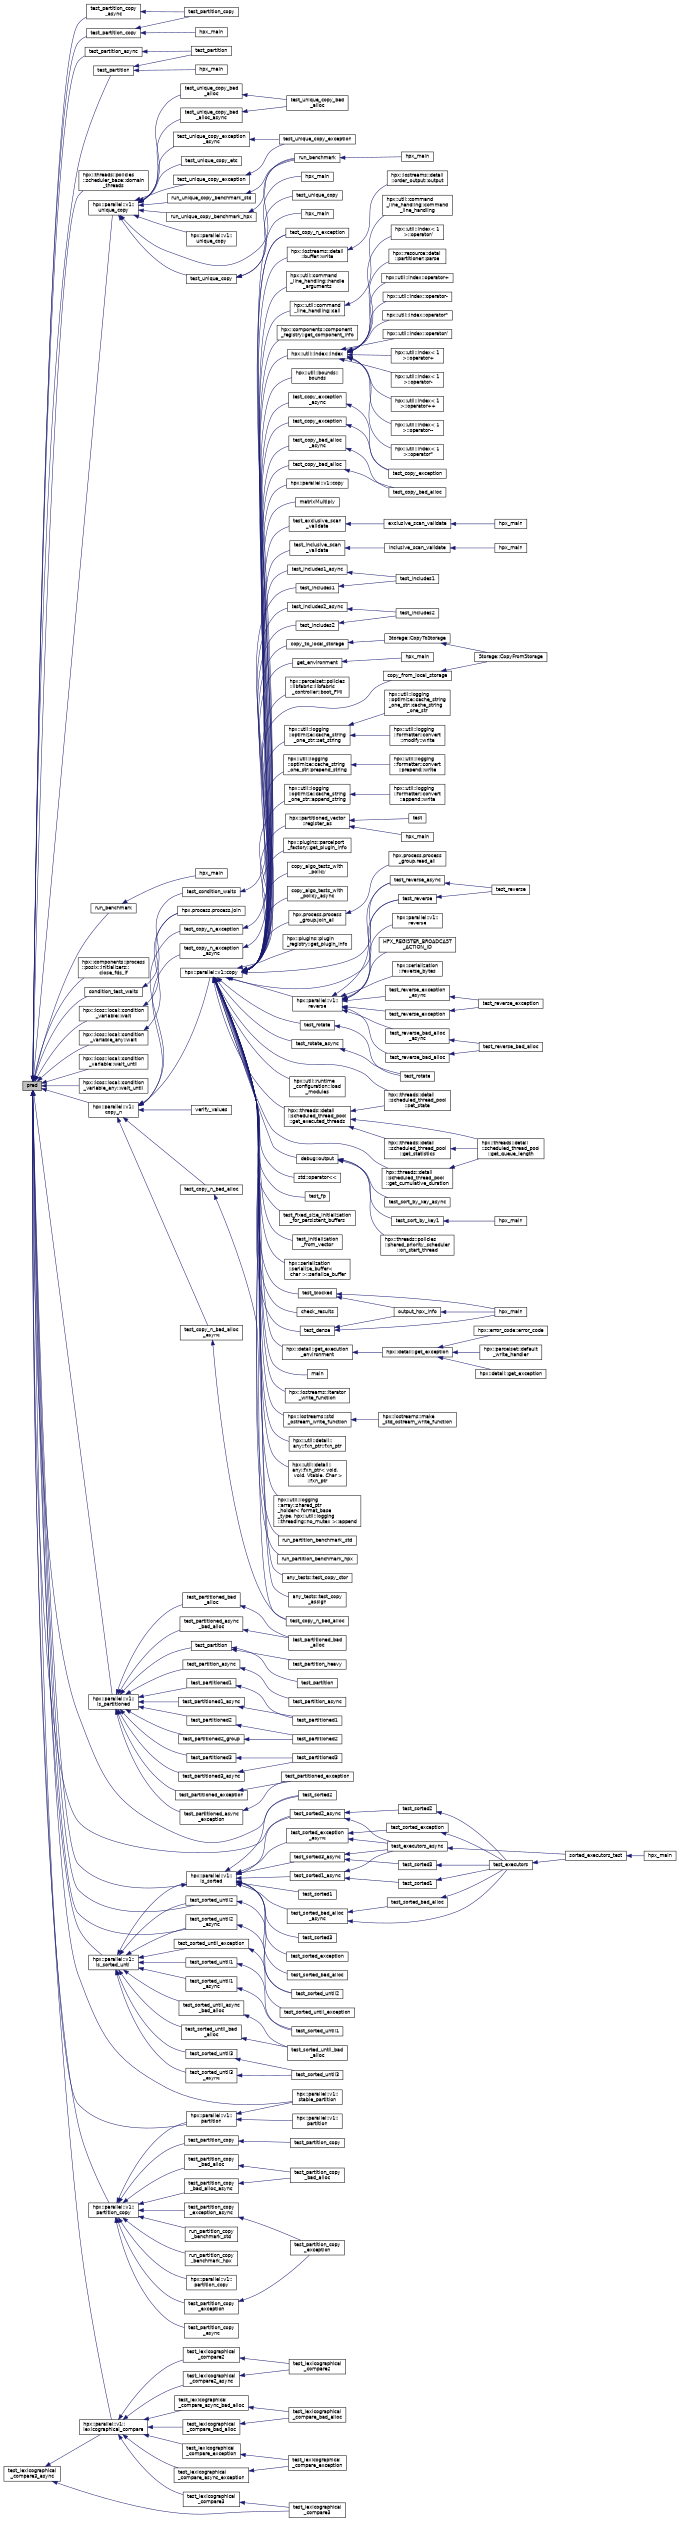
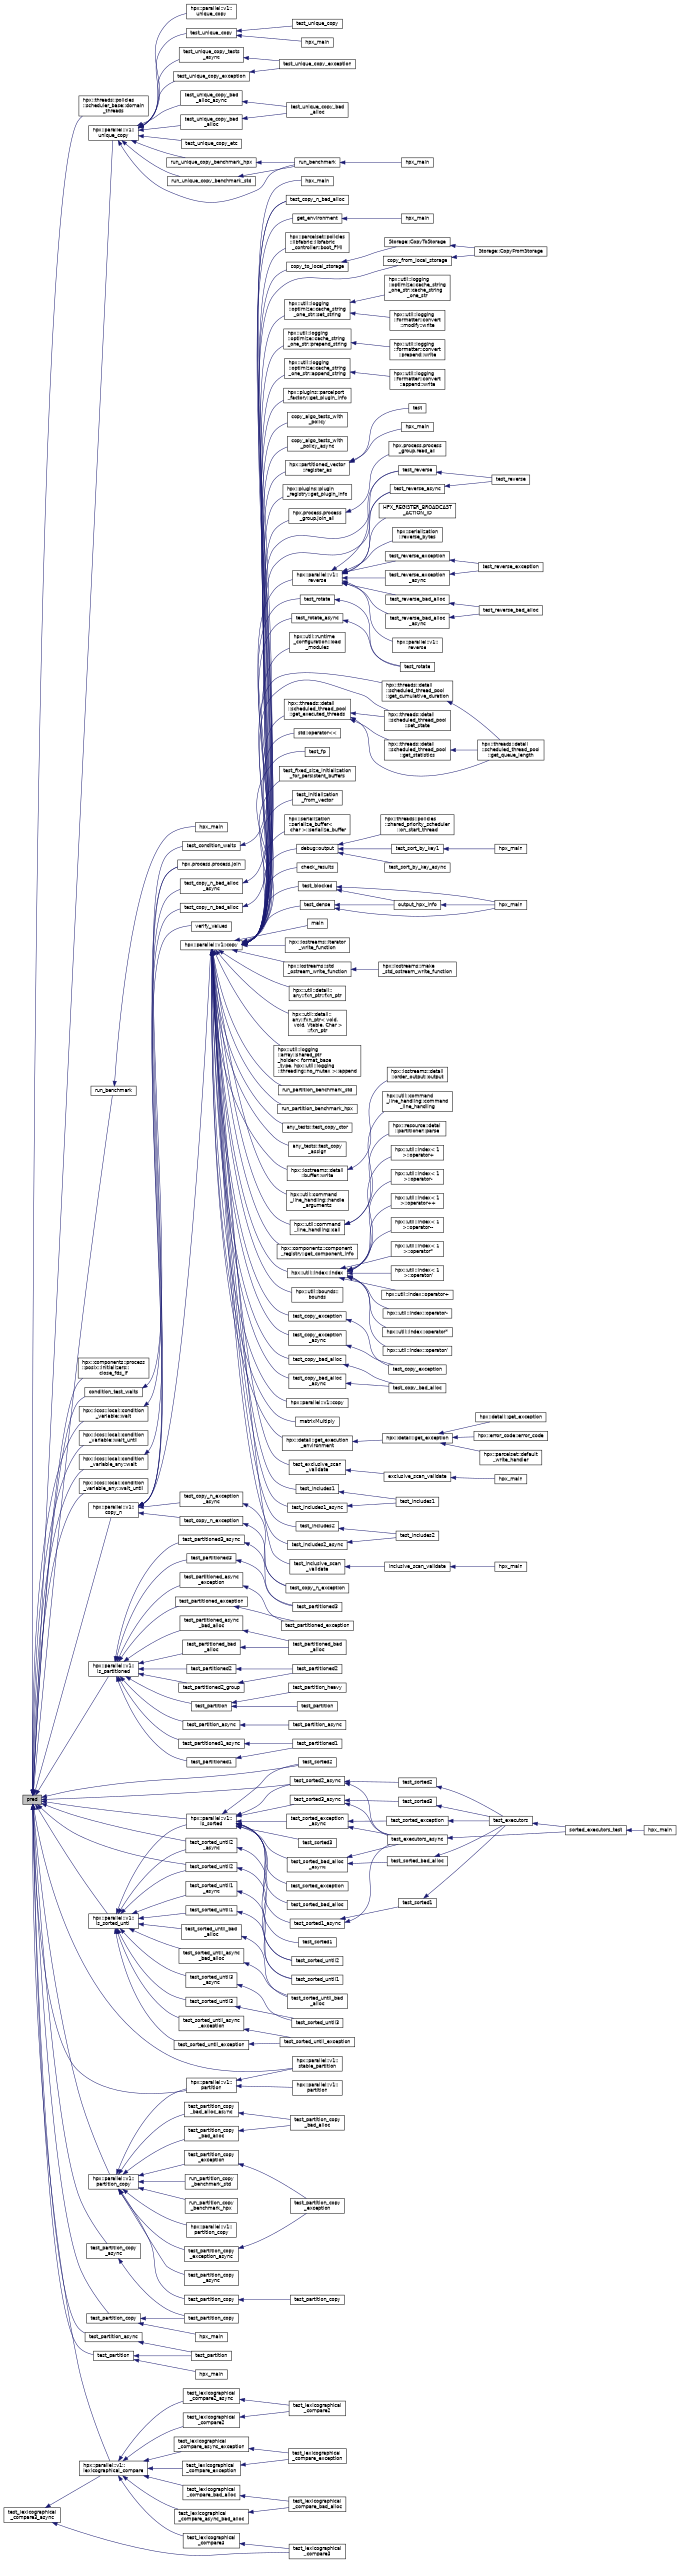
(211, 139) -> (211, 55)
(370, 306) -> (371, 1153)
(47, 1533) -> (116, 1811)
(438, 1917) -> (375, 1850)
none -> (211, 2023)
